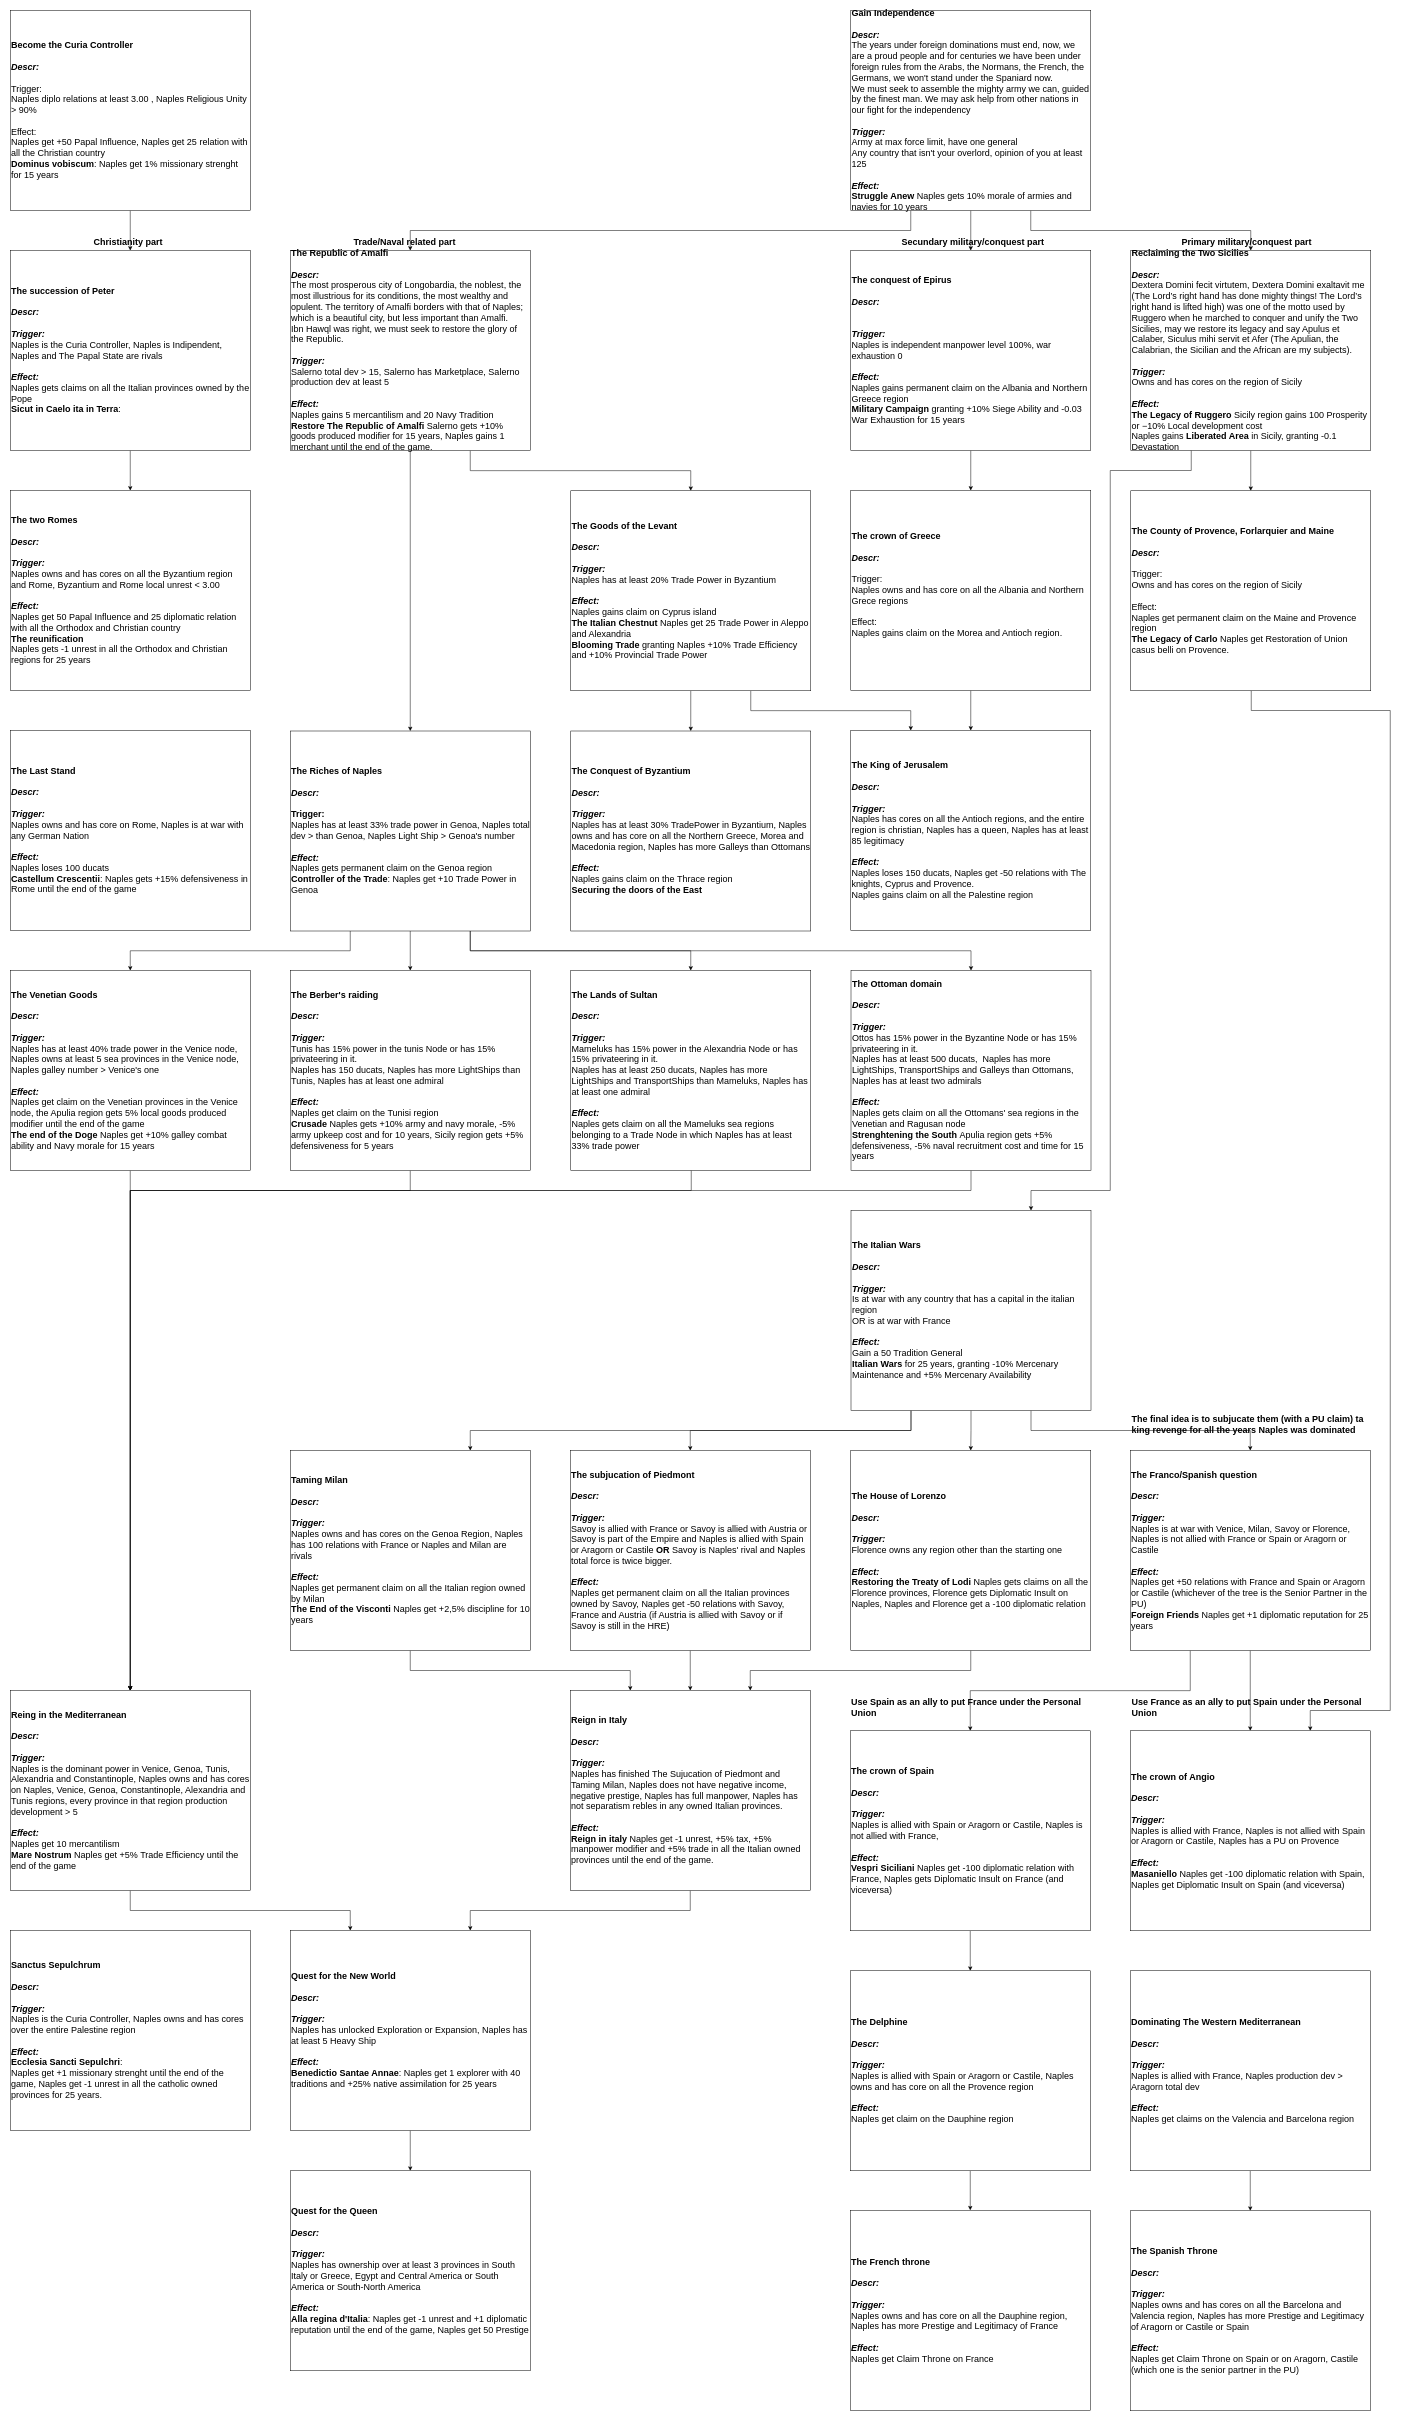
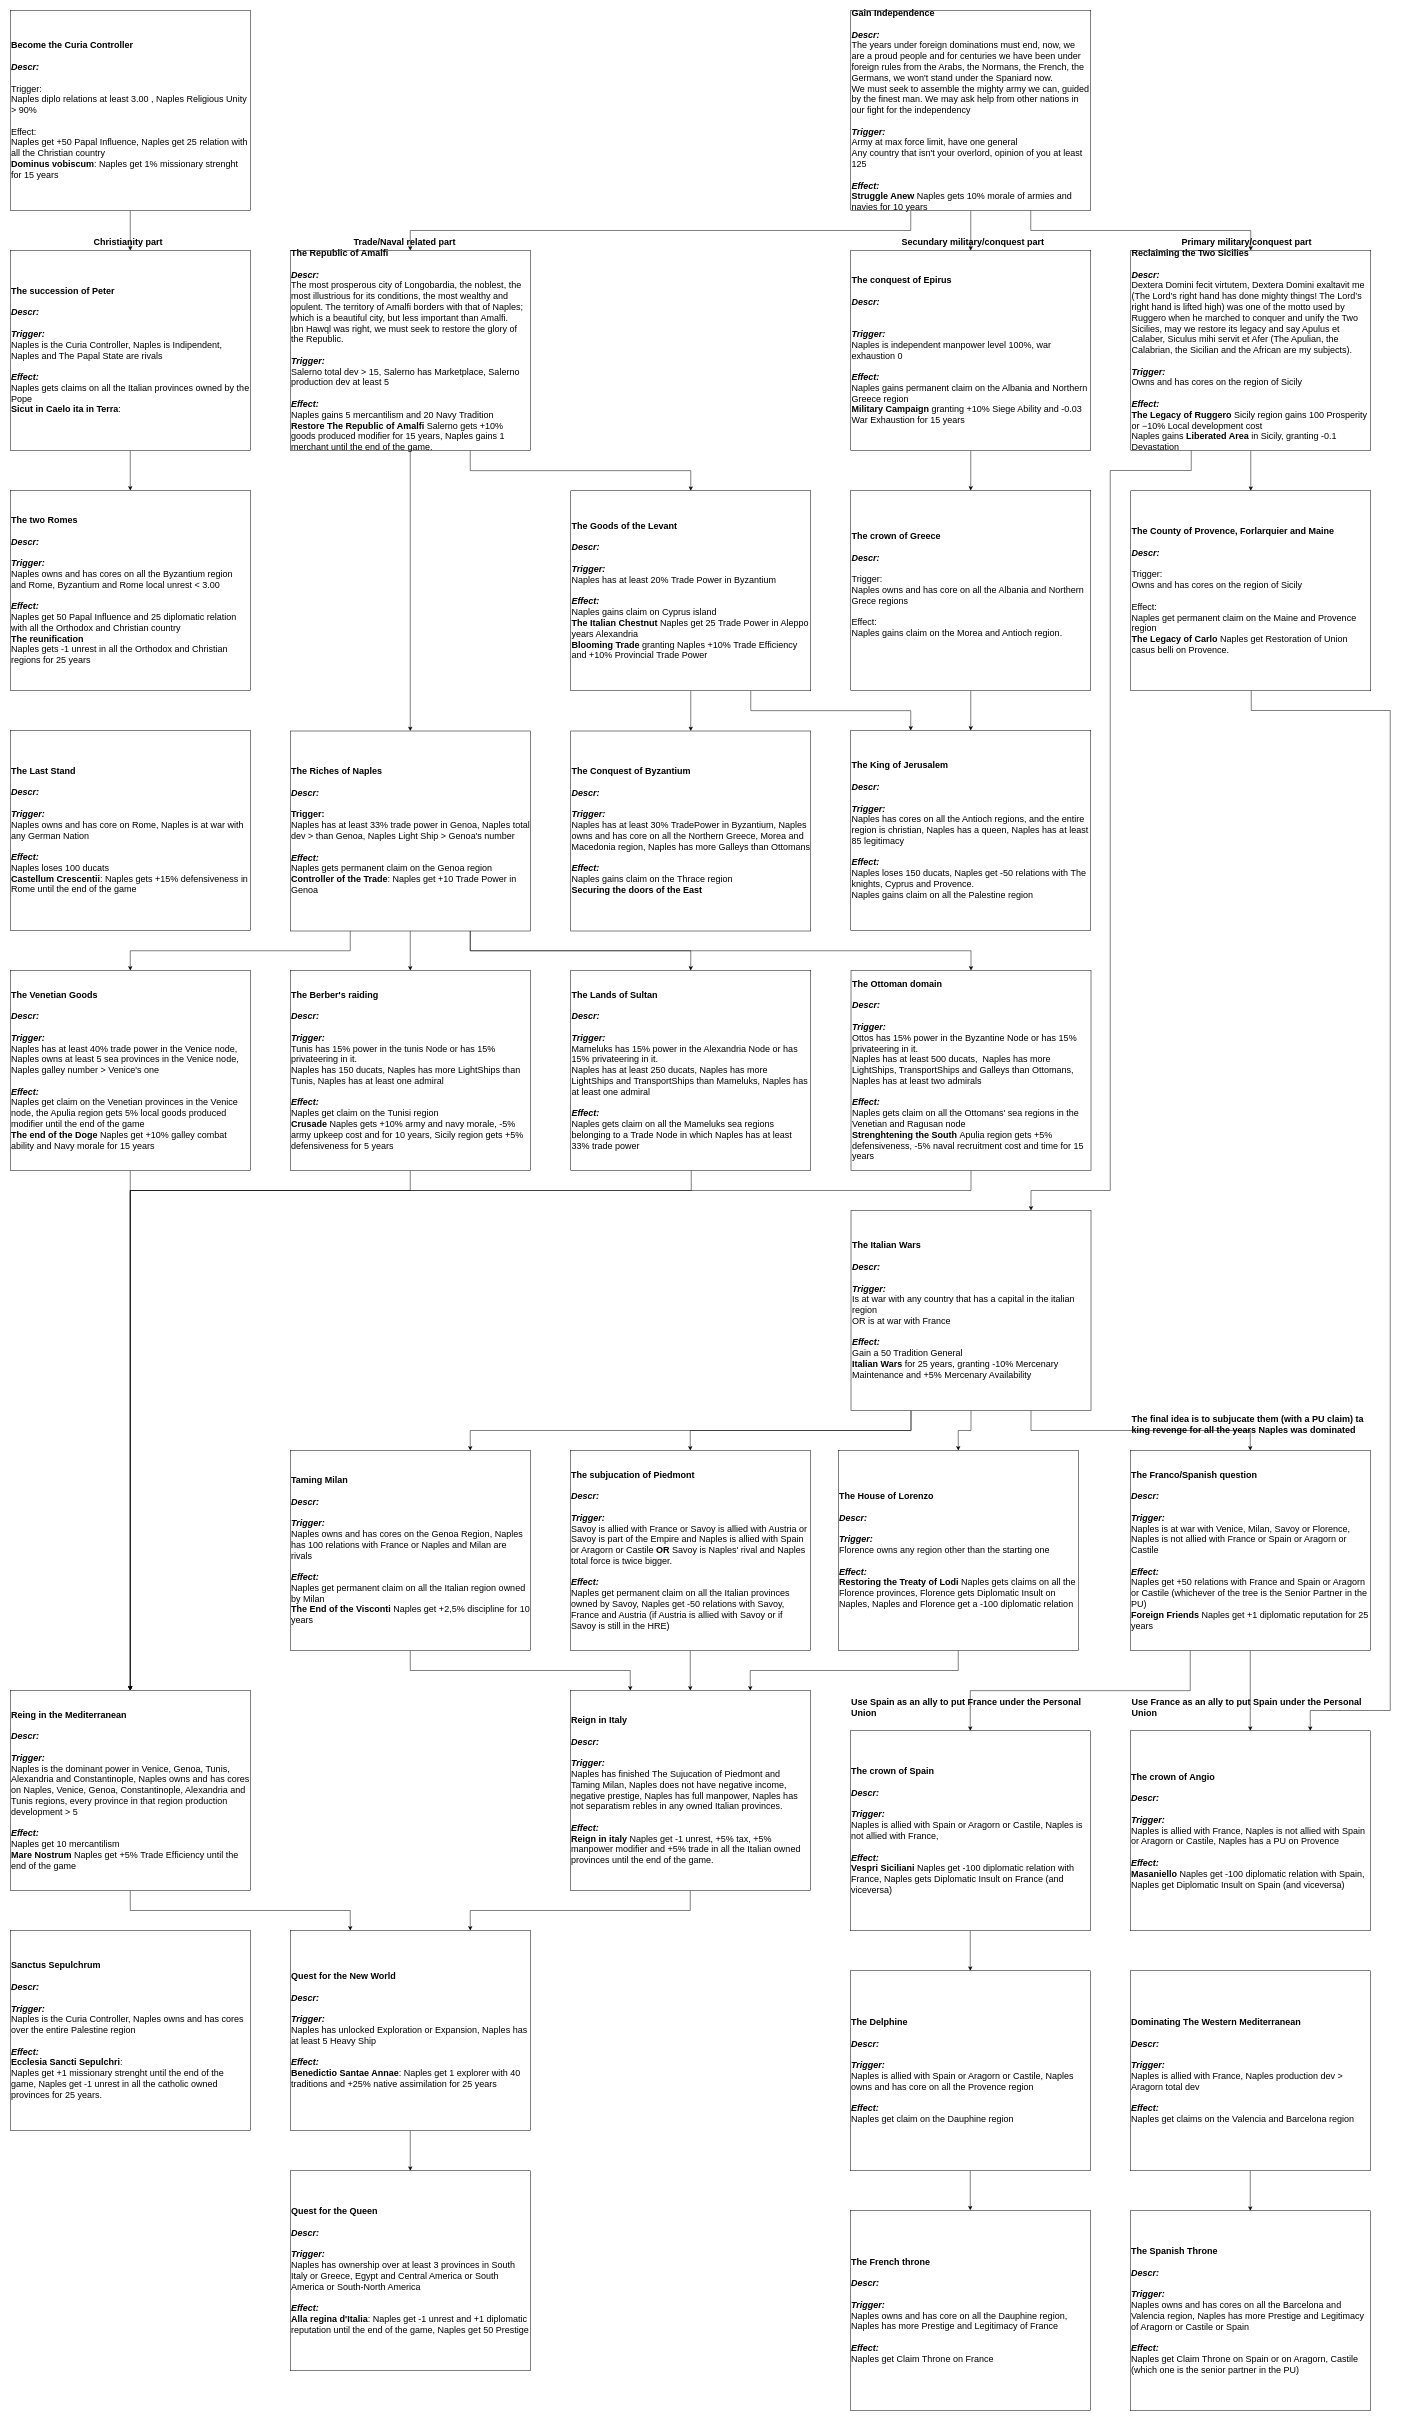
(691, 591) -> (691, 591)
(971, 1550) -> (958, 1550)
